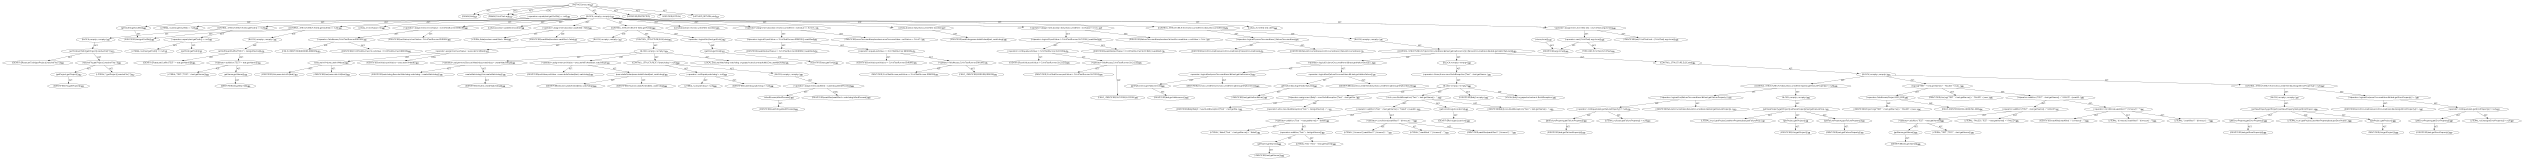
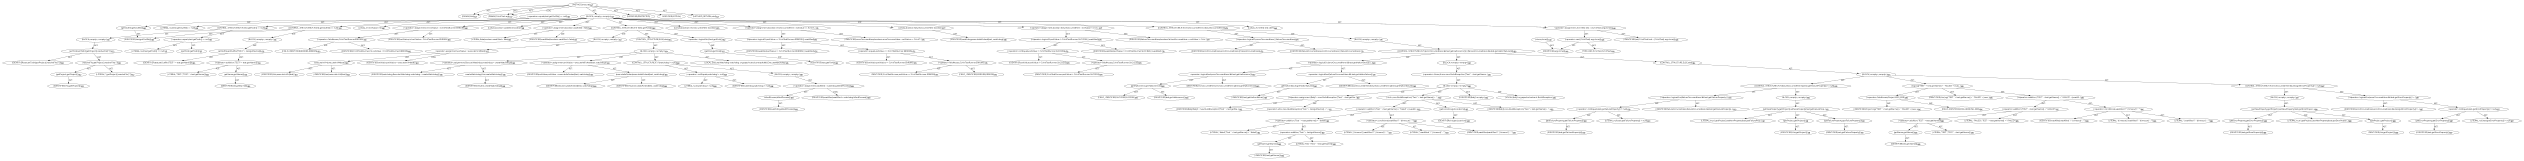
(1117, 80) -> (1133, 92)
